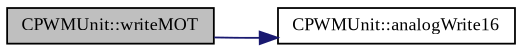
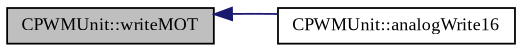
(237, 38) -> (255, 14)
